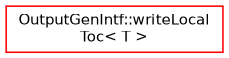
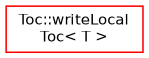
(115, 29) -> (75, 29)
